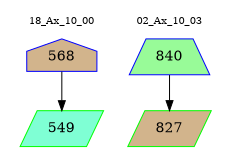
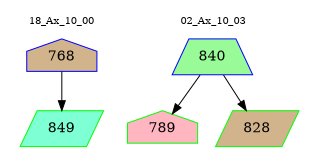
(62, 57) -> (62, 57)
(62, 129) -> (62, 129)
none -> (163, 129)
(170, 129) -> (257, 129)
